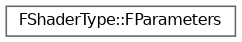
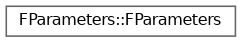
(121, 21) -> (121, 21)
